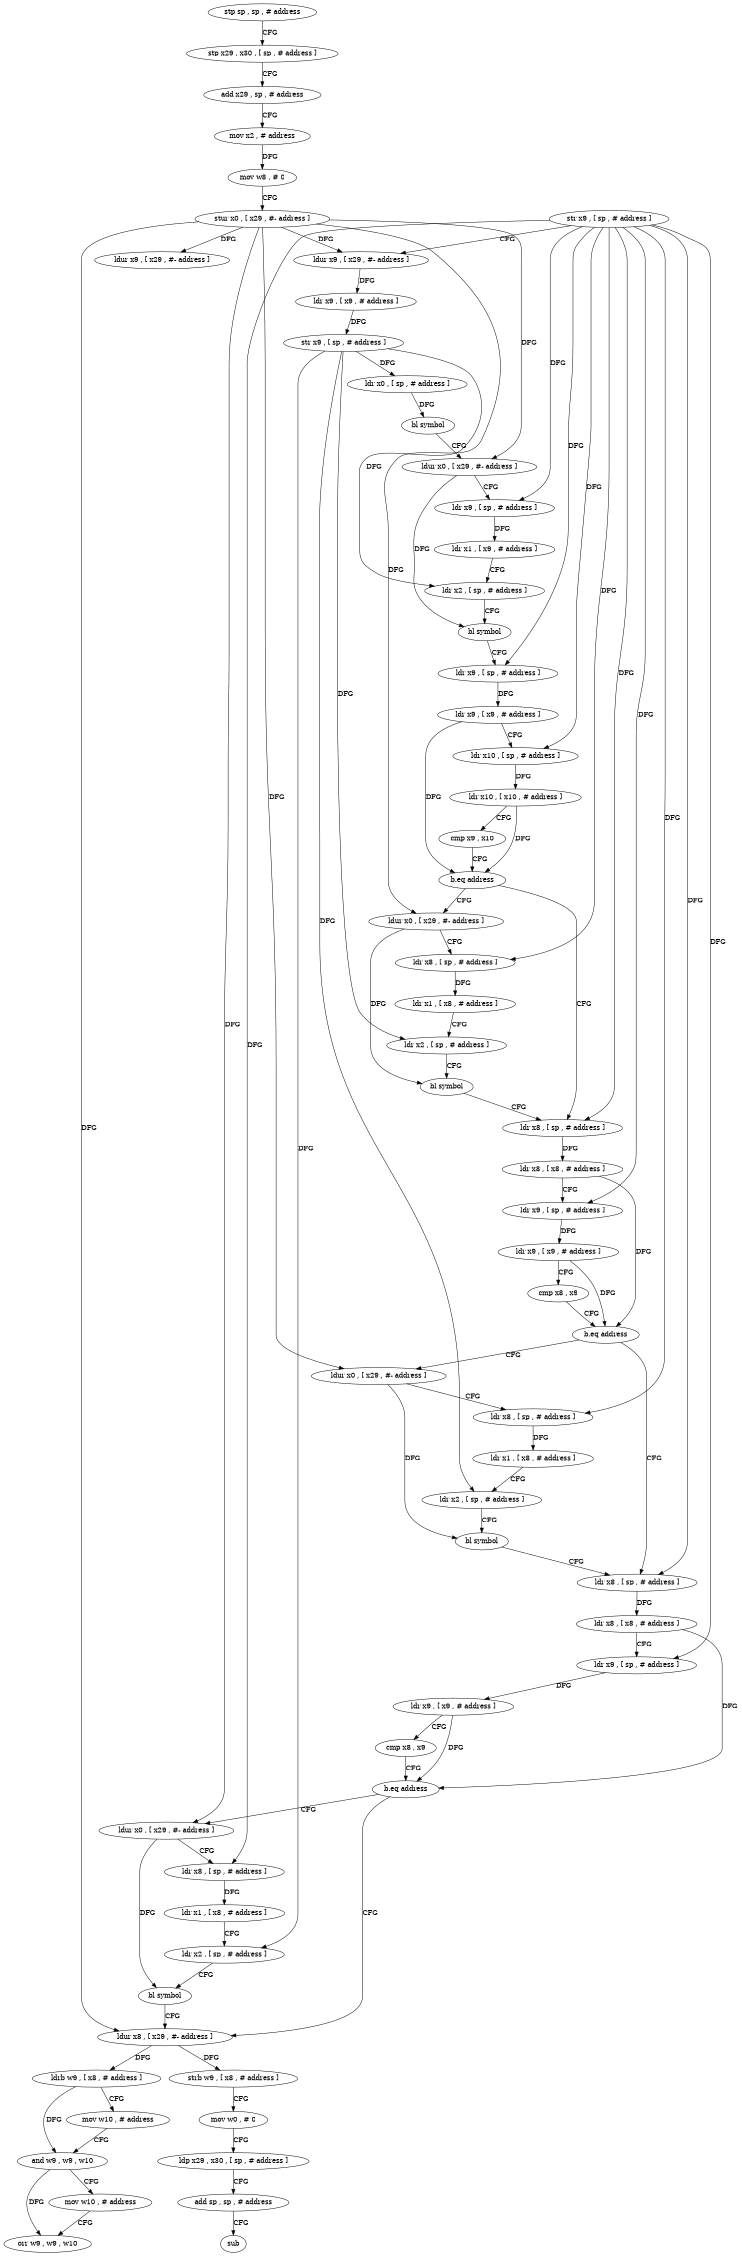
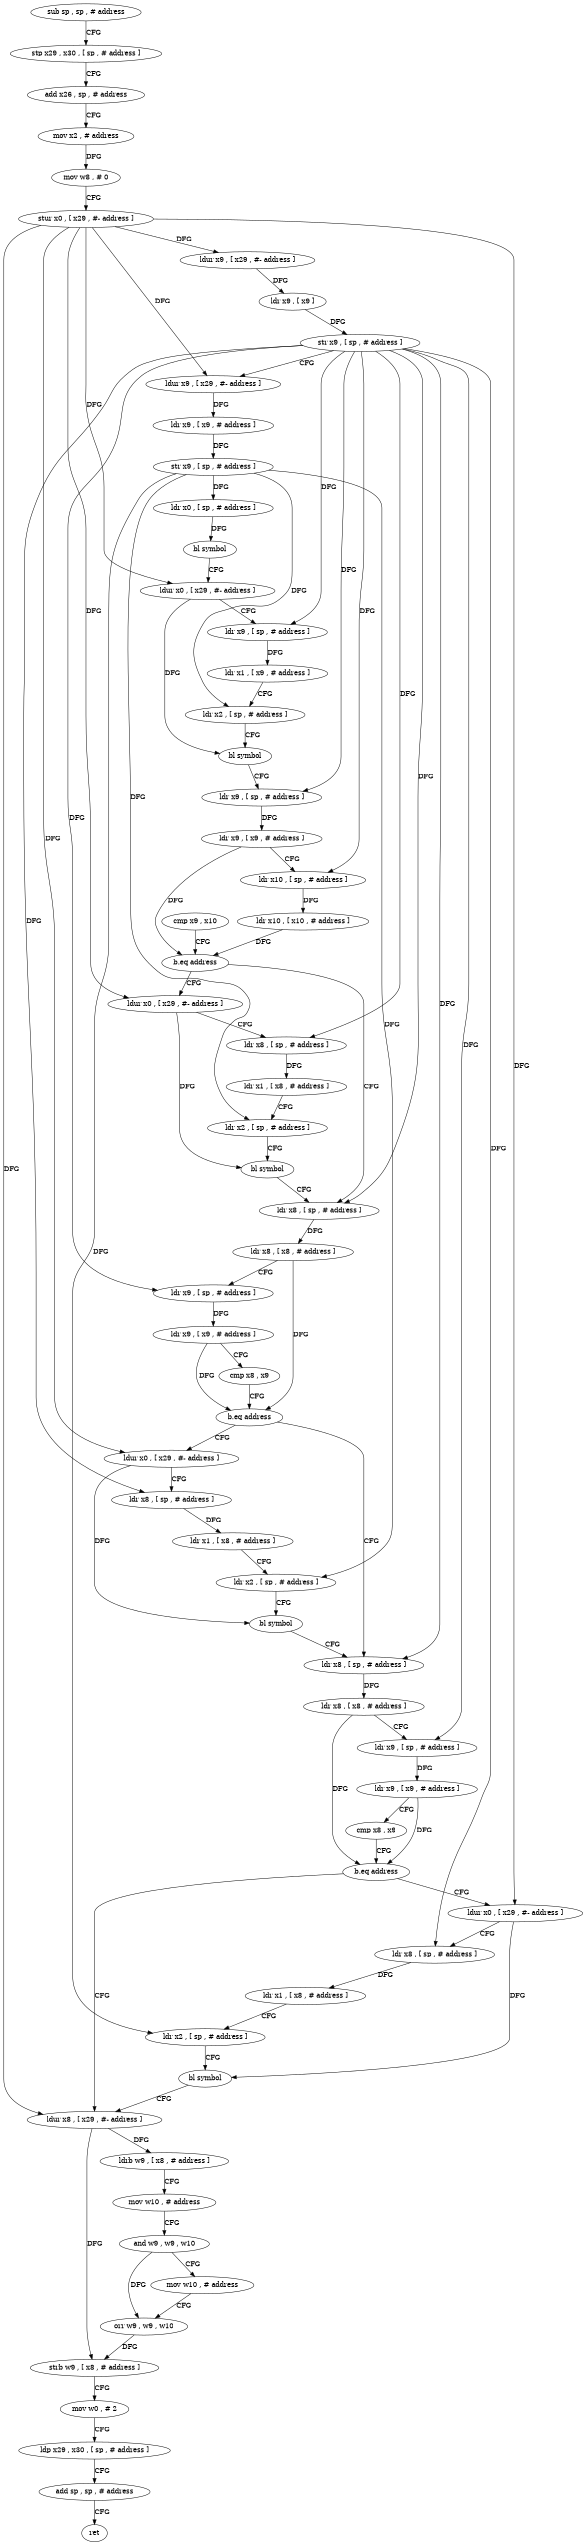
(262, 12) -> (86, 12)
(262, 95) -> (86, 95)
none -> (293, 302)
(496, 817) -> none
(46, 2112) -> none
(233, 2120) -> (95, 2409)
(233, 2244) -> (95, 2533)
none -> (121, 2346)
